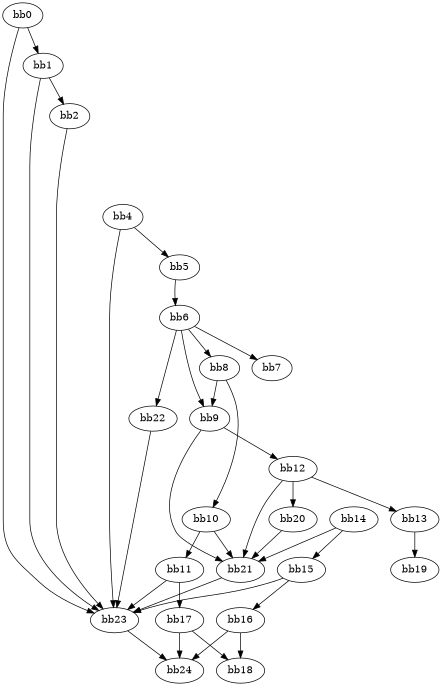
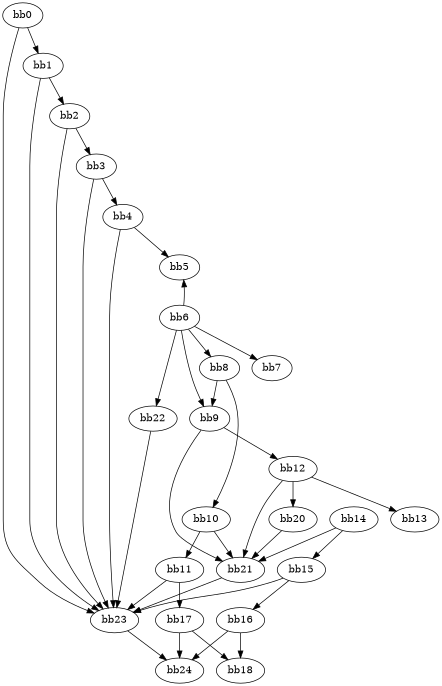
none -> (96, 167)
(175, 289) -> (184, 296)
(415, 570) -> none
